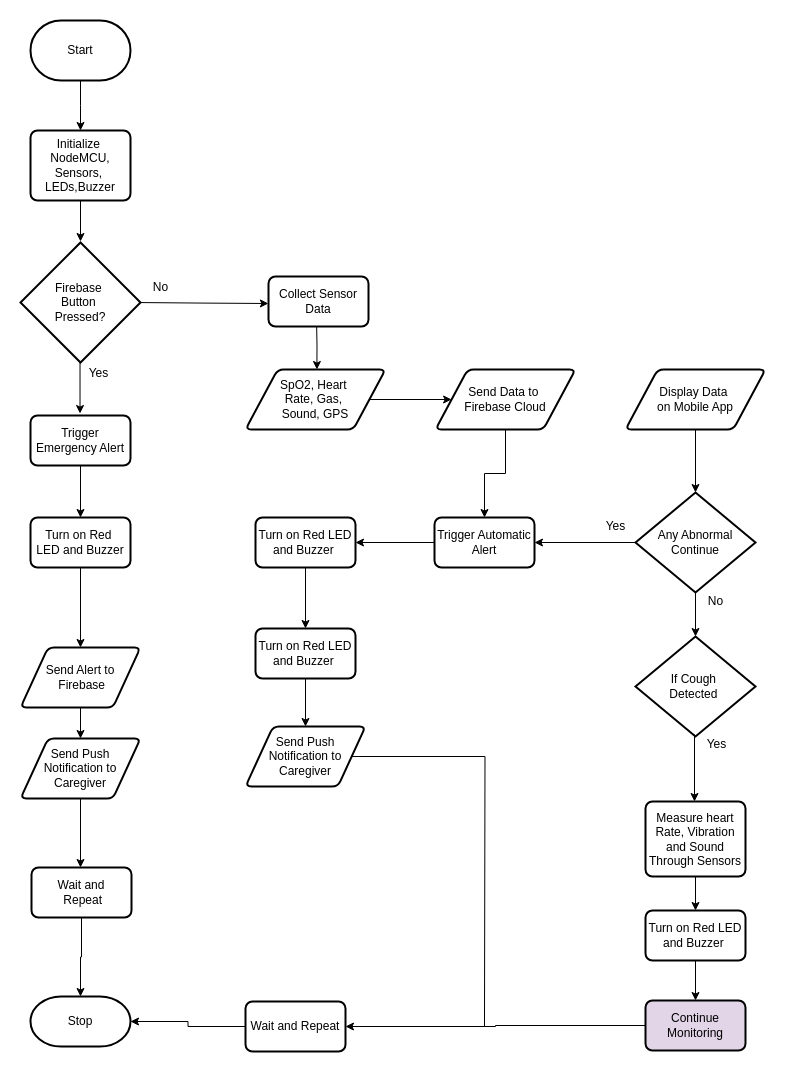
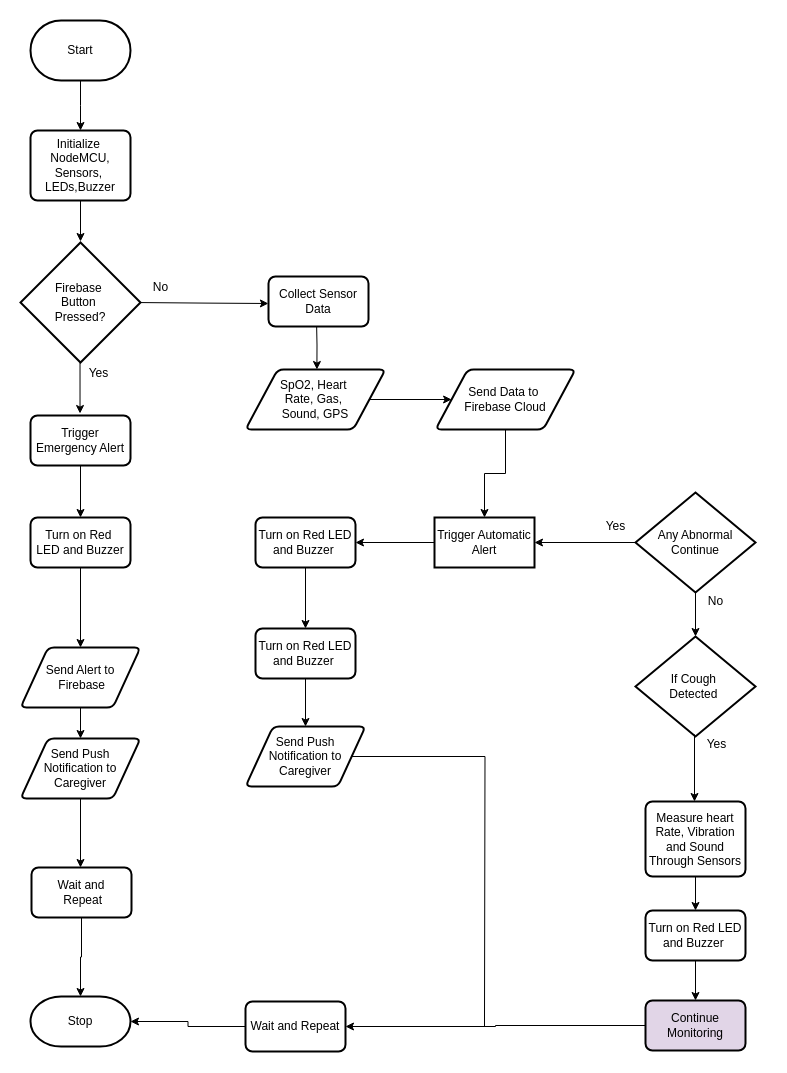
(696, 400) -> none
(696, 458) -> none
(485, 543) -> (485, 543)
